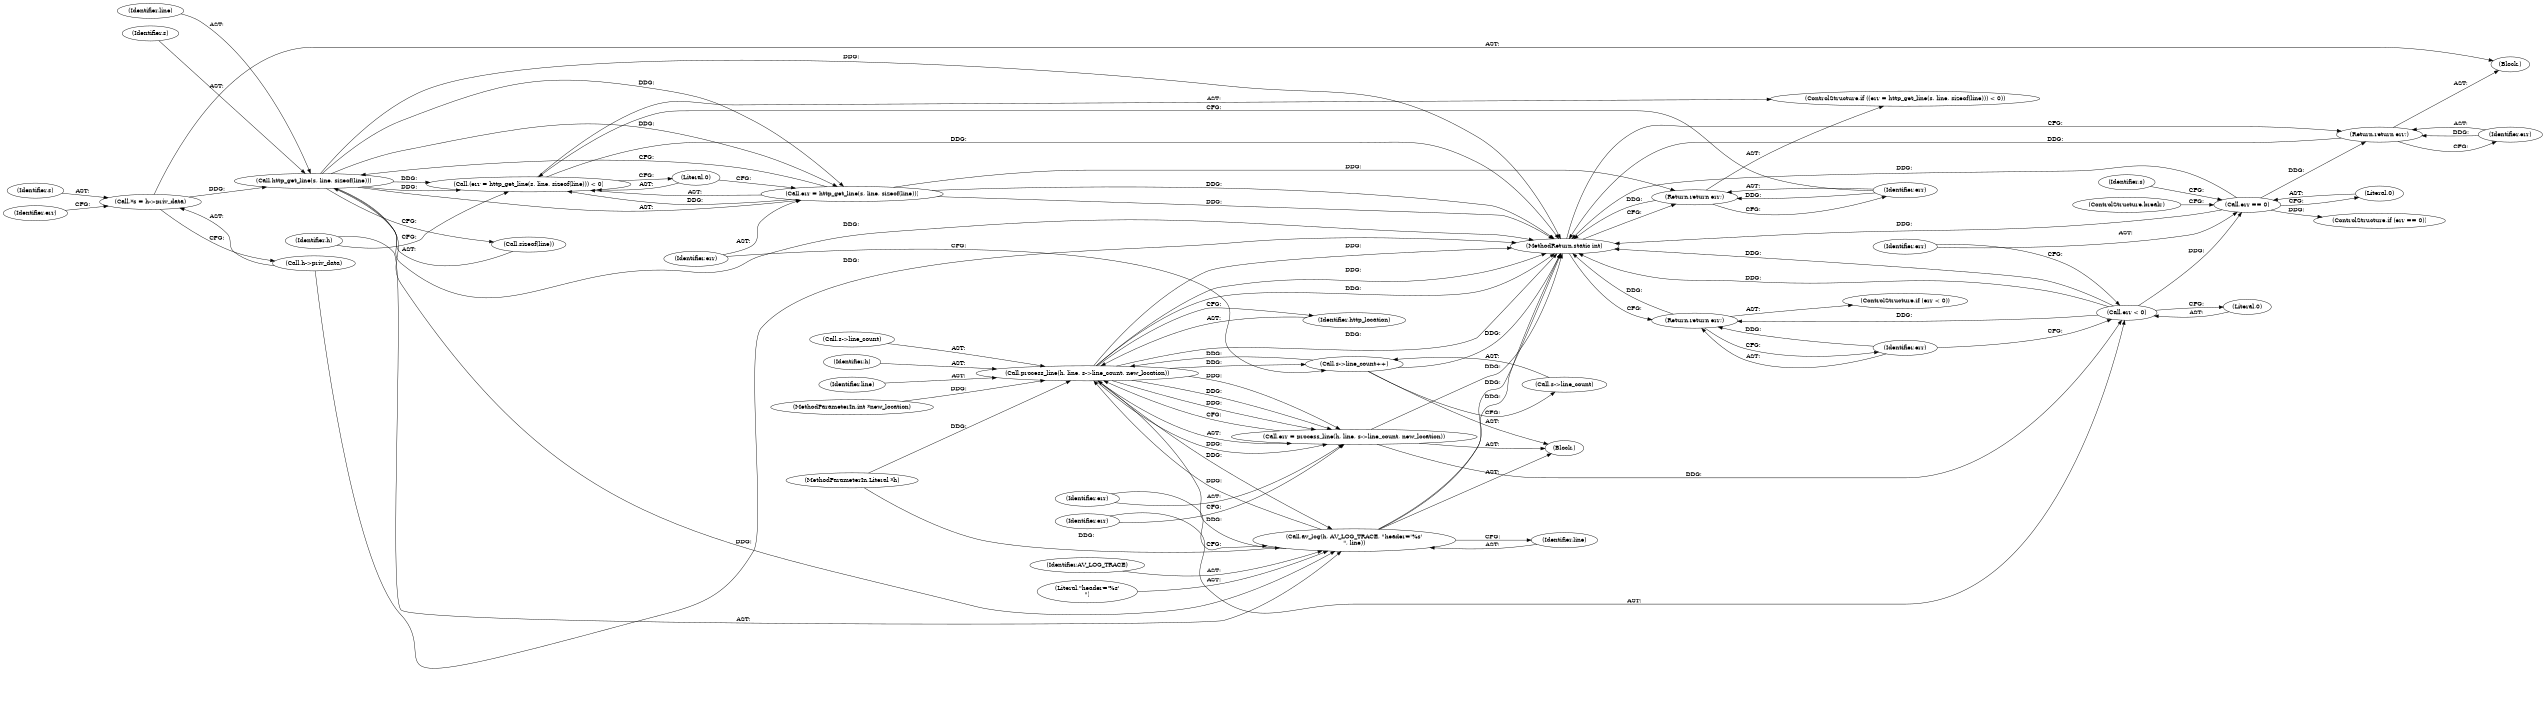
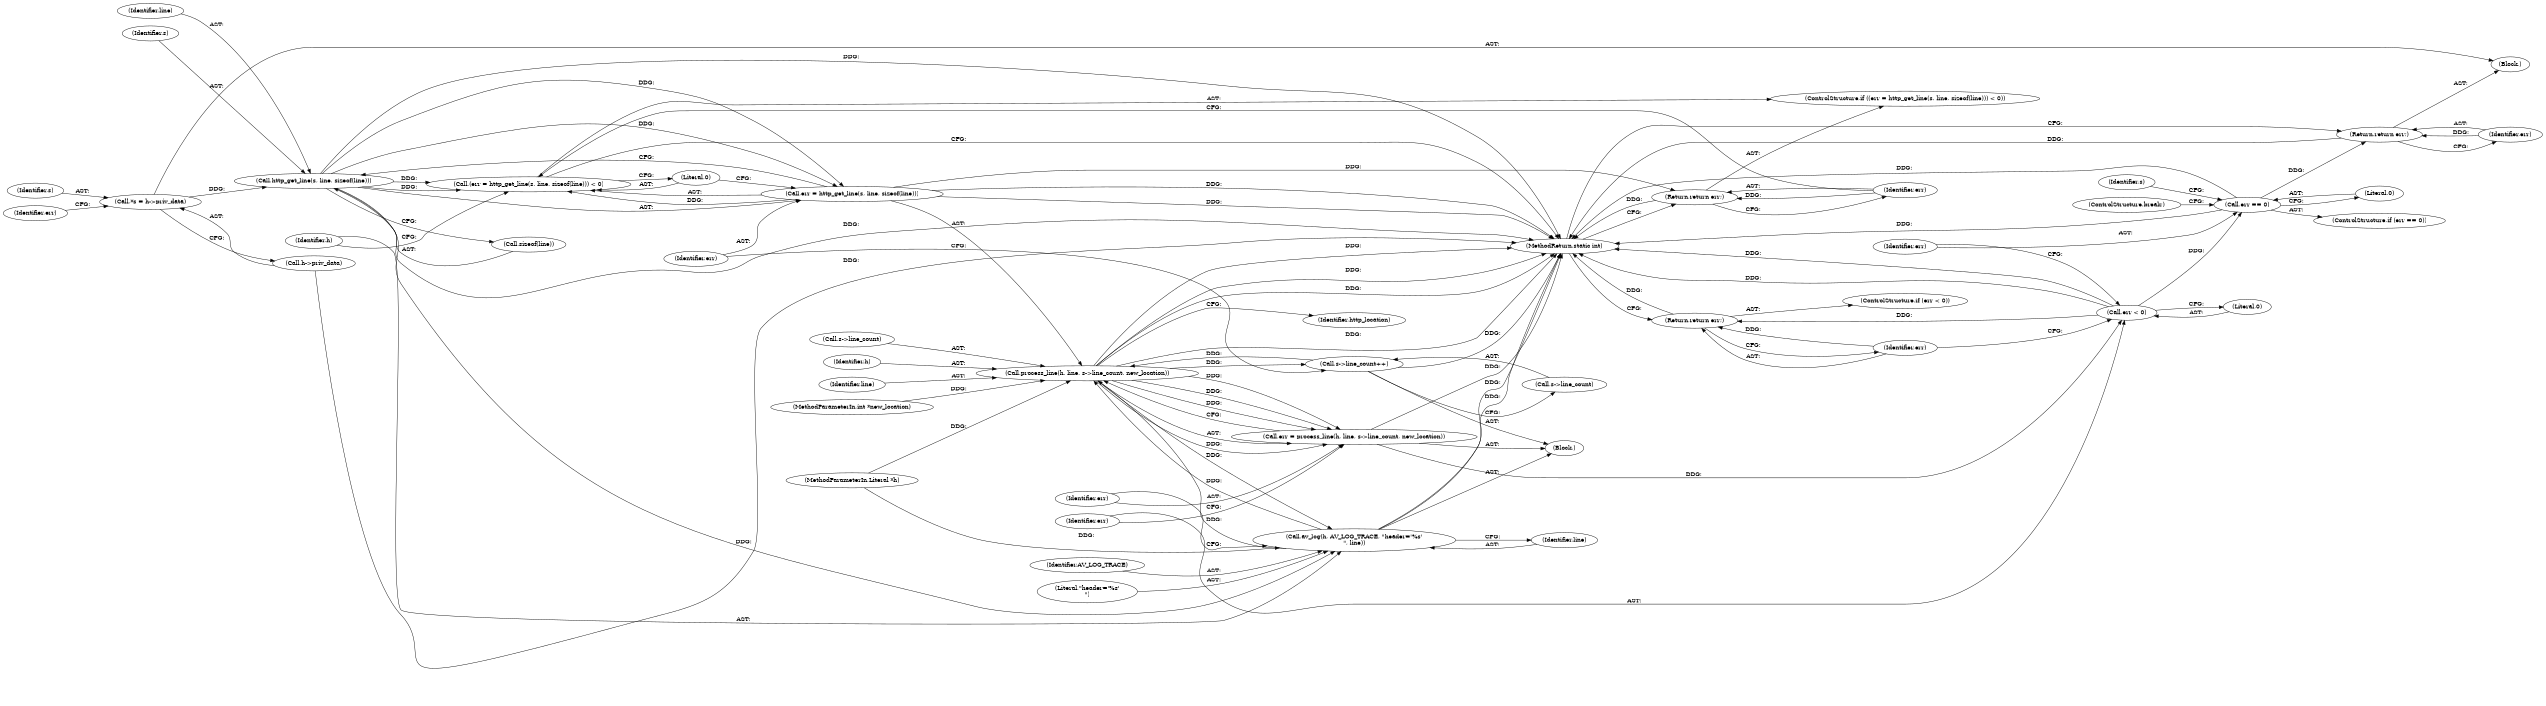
(960, 139) -> (960, 139)
(2297, 210) -> (2297, 210)
(1202, 325) -> (998, 265)
